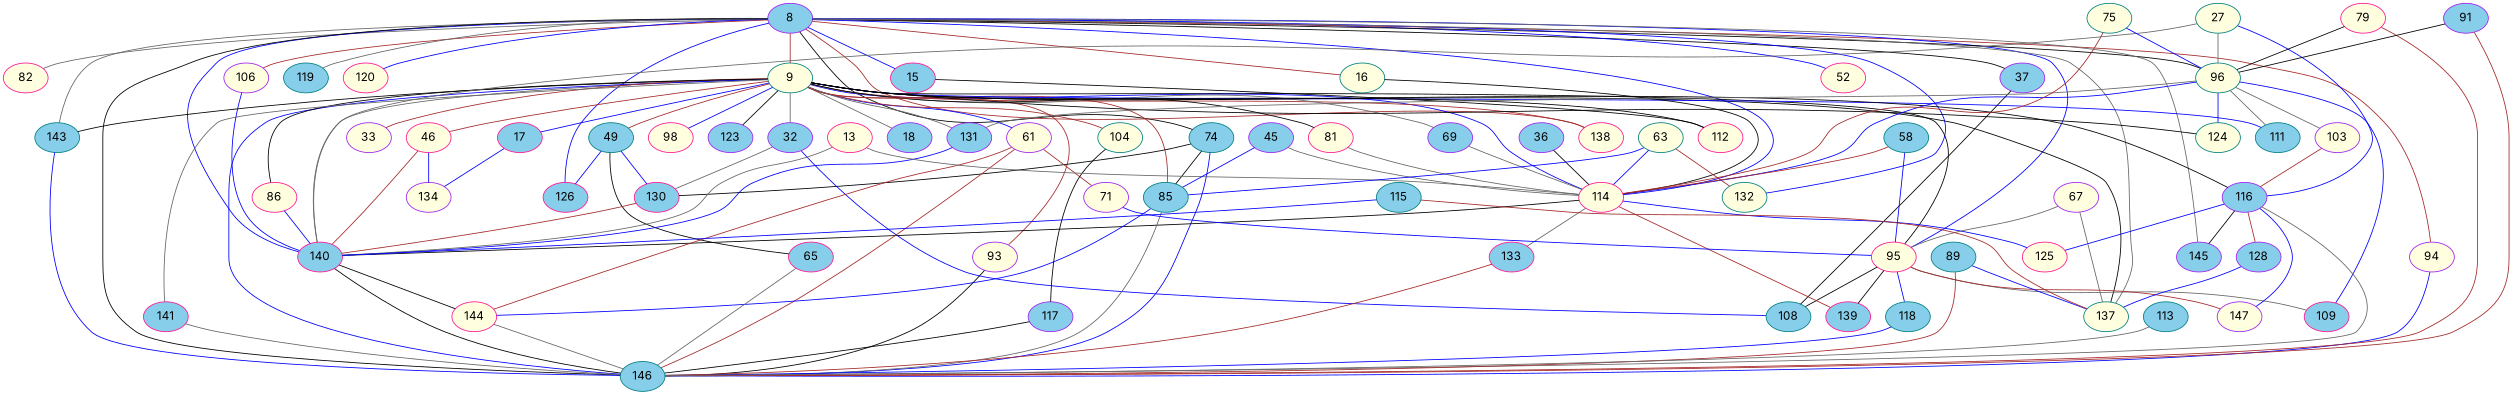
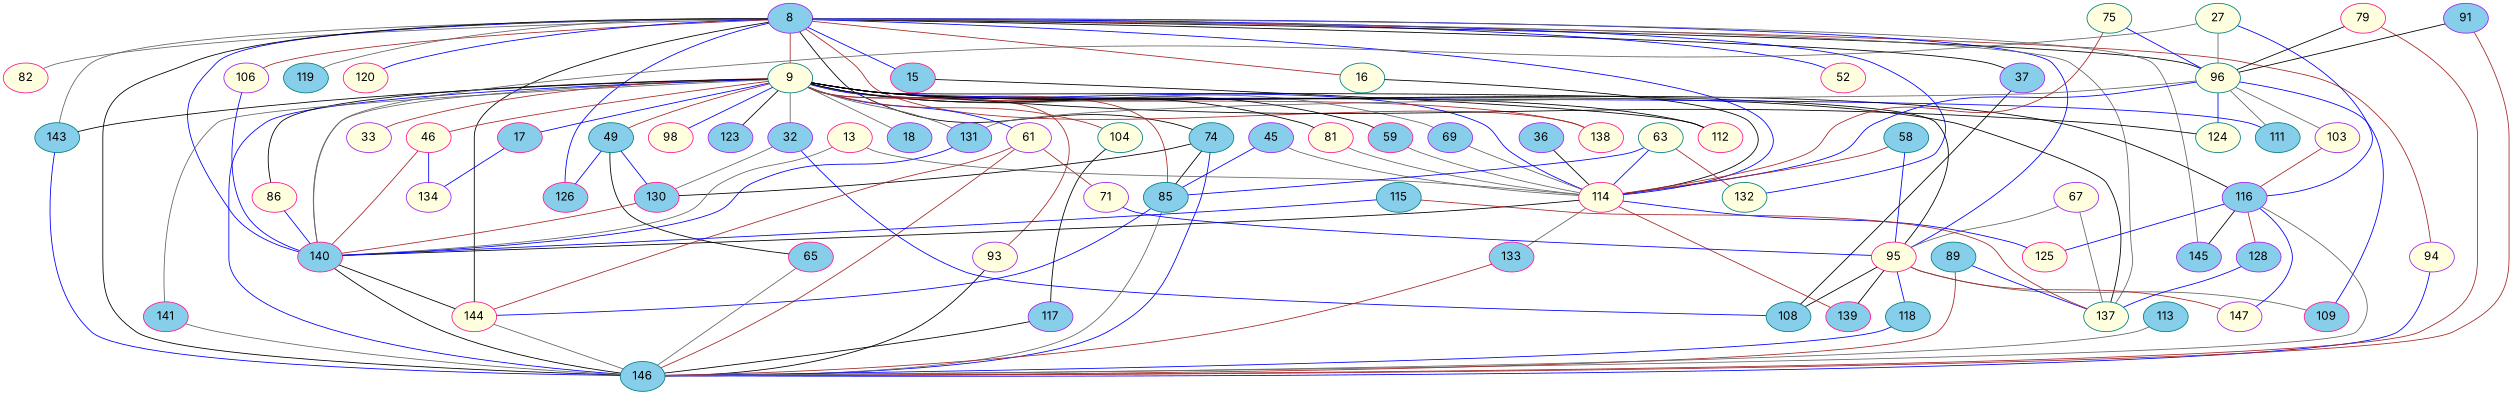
none -> (554, 74)
none -> (1391, 138)
